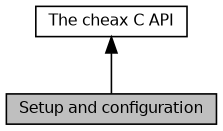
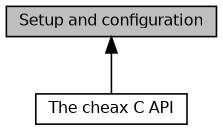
(111, 73) -> (111, 73)
